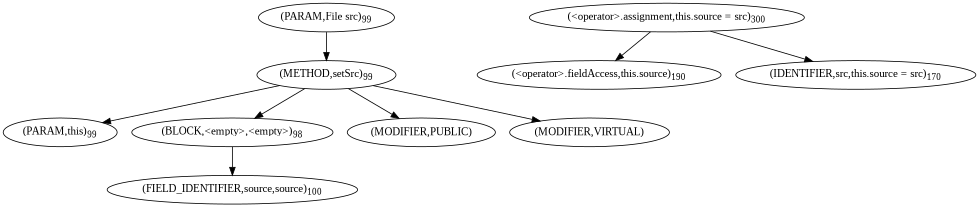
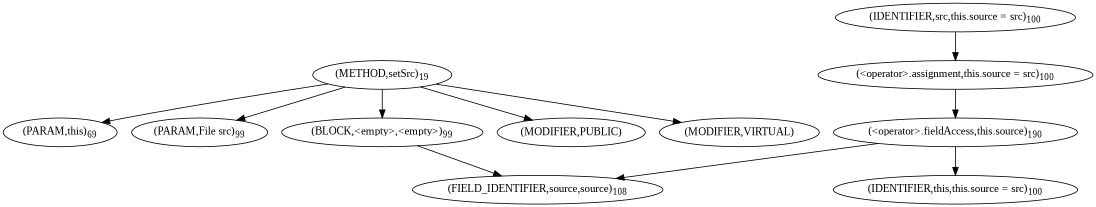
(759, 16) -> (1047, 74)
(326, 42) -> (295, 102)
(758, 45) -> (955, 42)
(368, 74) -> (424, 74)
(934, 74) -> (1034, 16)
(92, 131) -> (92, 131)
(298, 131) -> (448, 131)
none -> (751, 160)
(315, 189) -> (620, 189)
none -> (955, 190)
